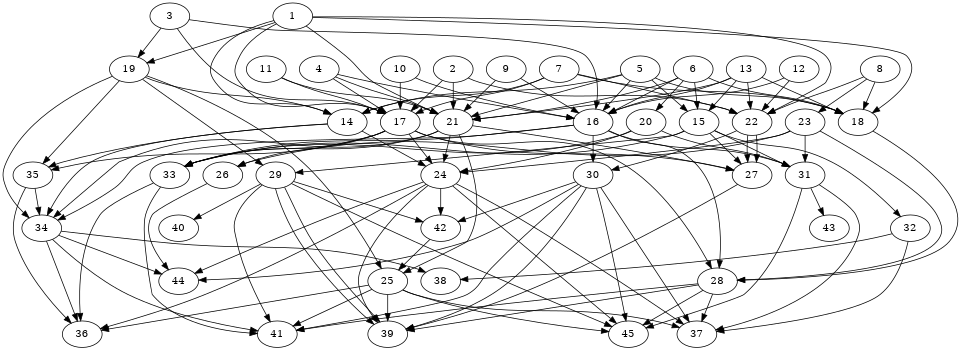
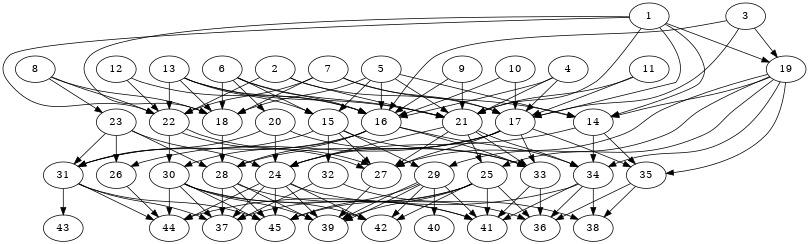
none -> (601, 141)
(37, 198) -> (623, 199)
none -> (115, 201)
(420, 250) -> (438, 200)
